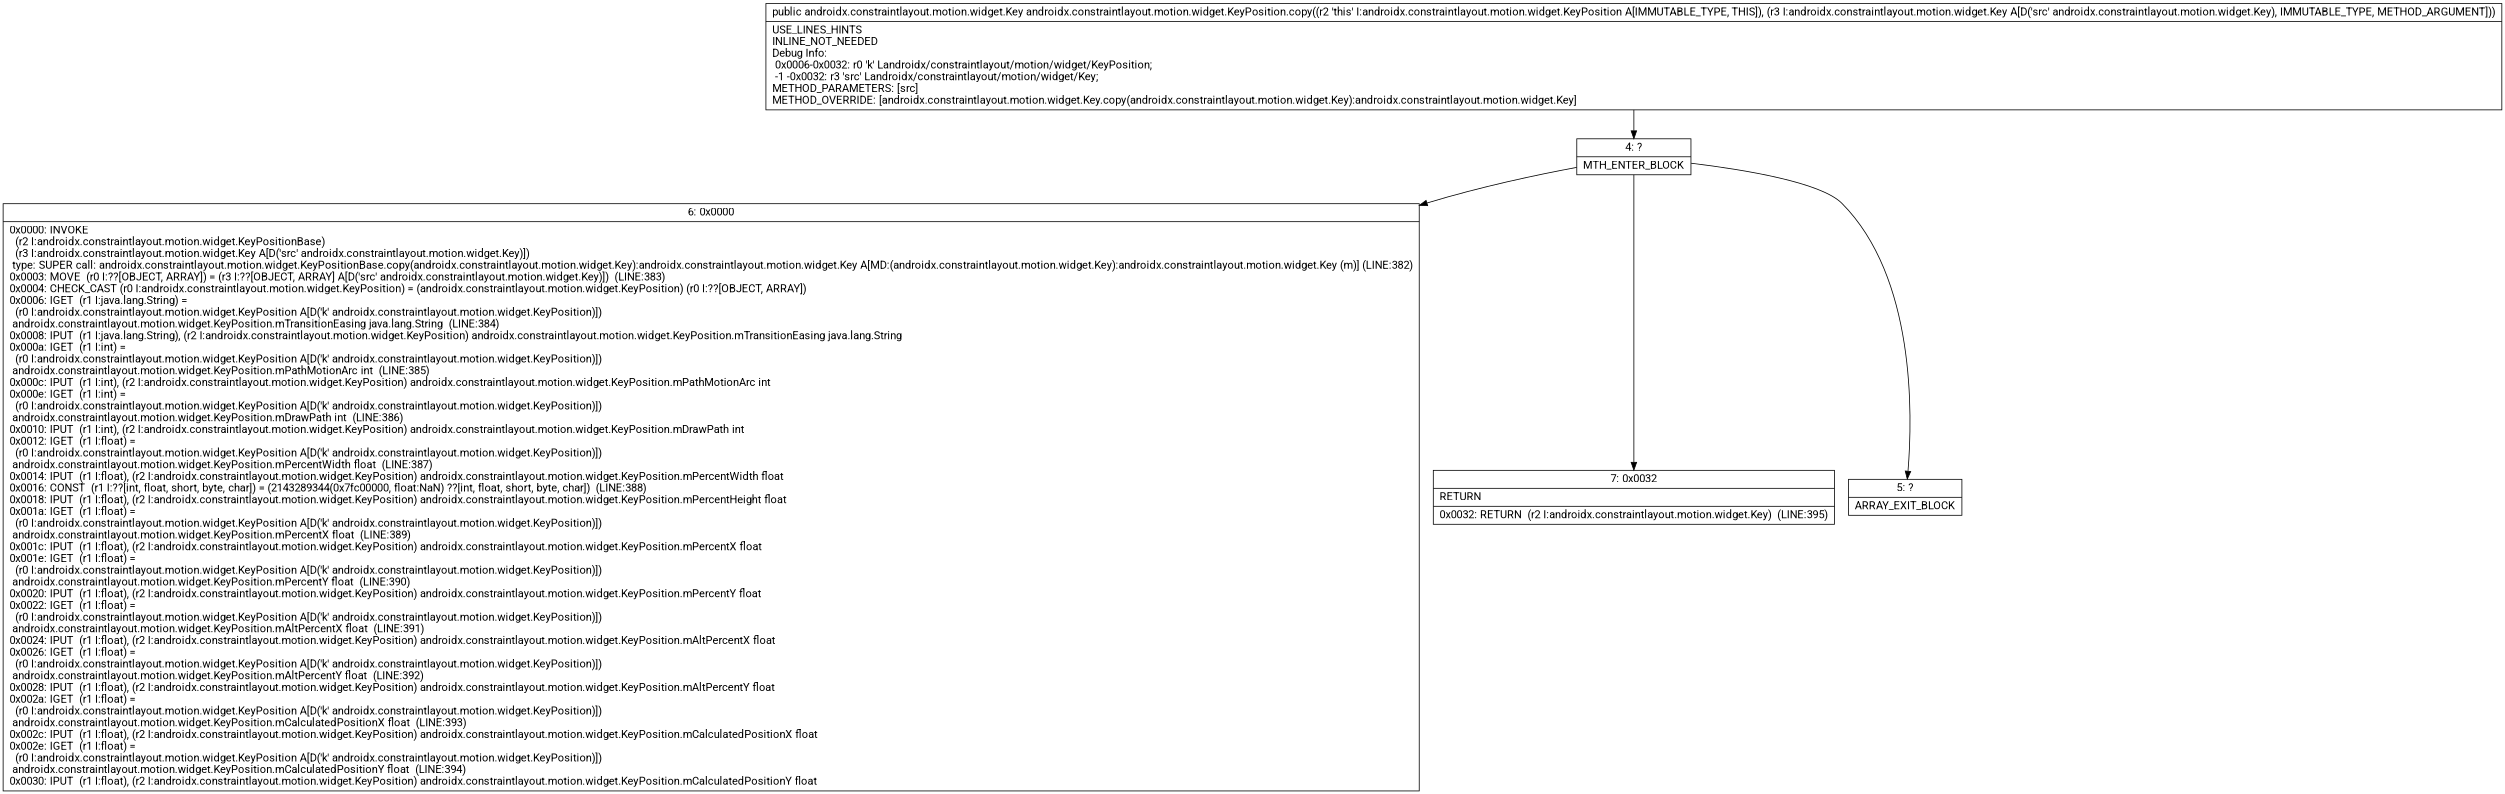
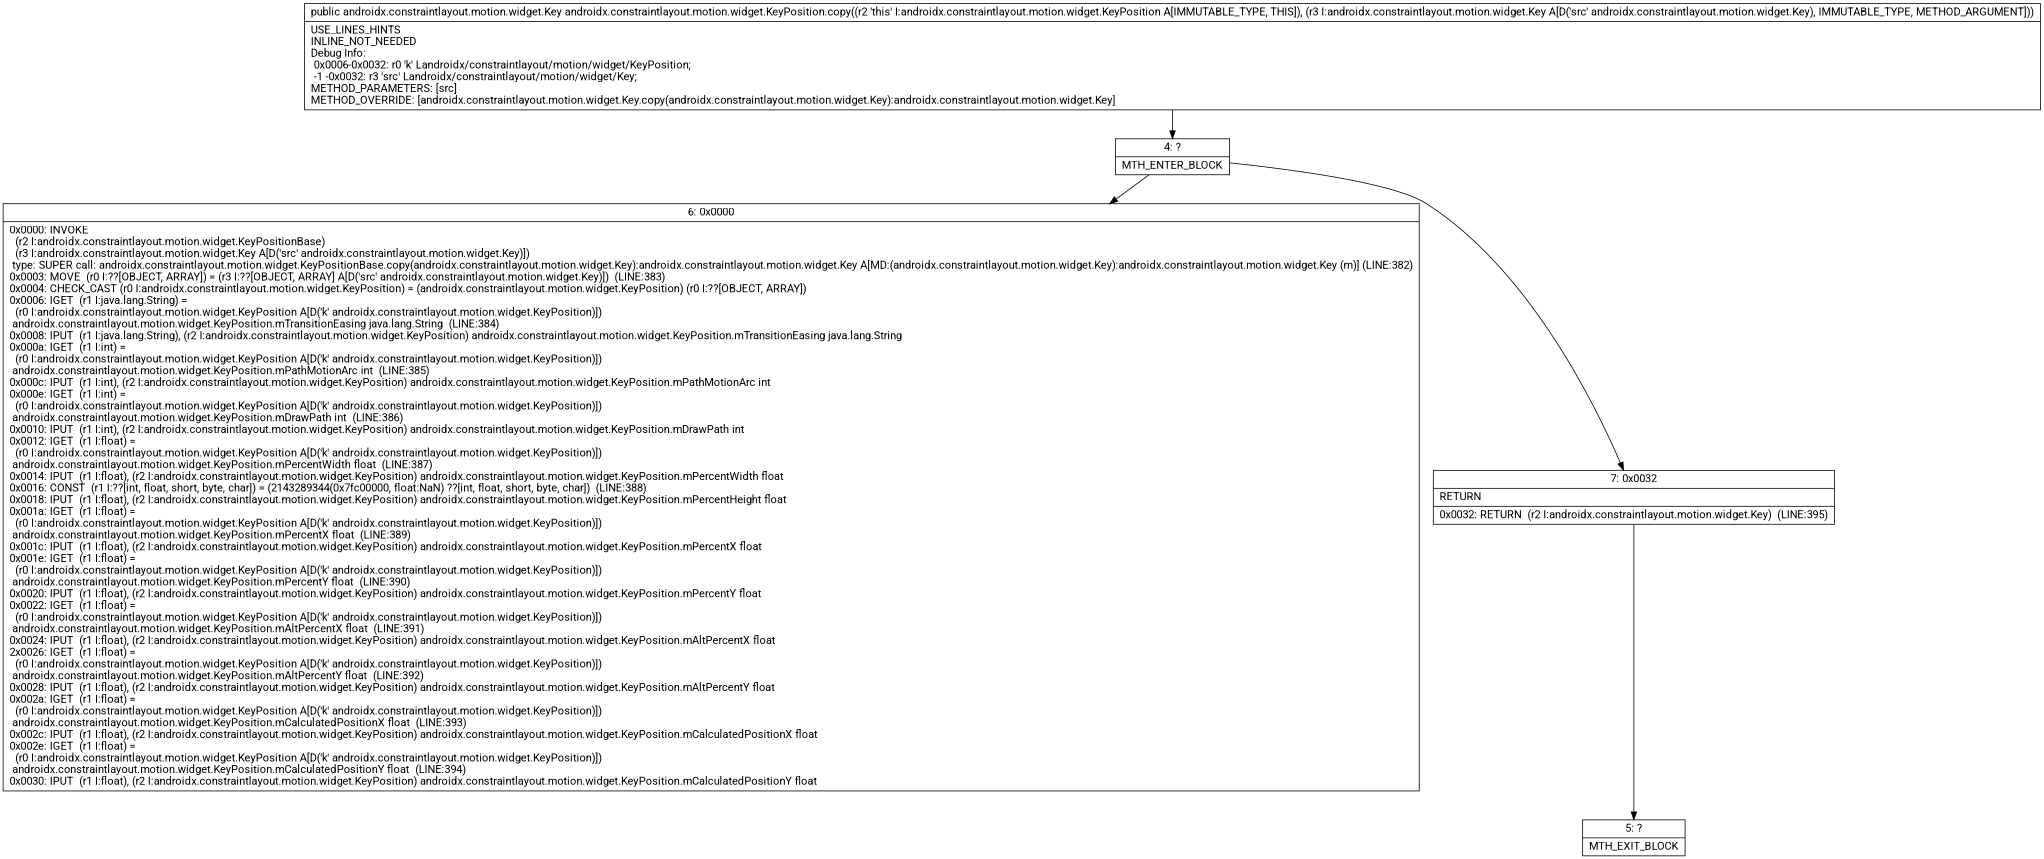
(1877, 255) -> (1634, 668)
(1905, 506) -> (1634, 846)
(74, 653) -> (74, 653)
